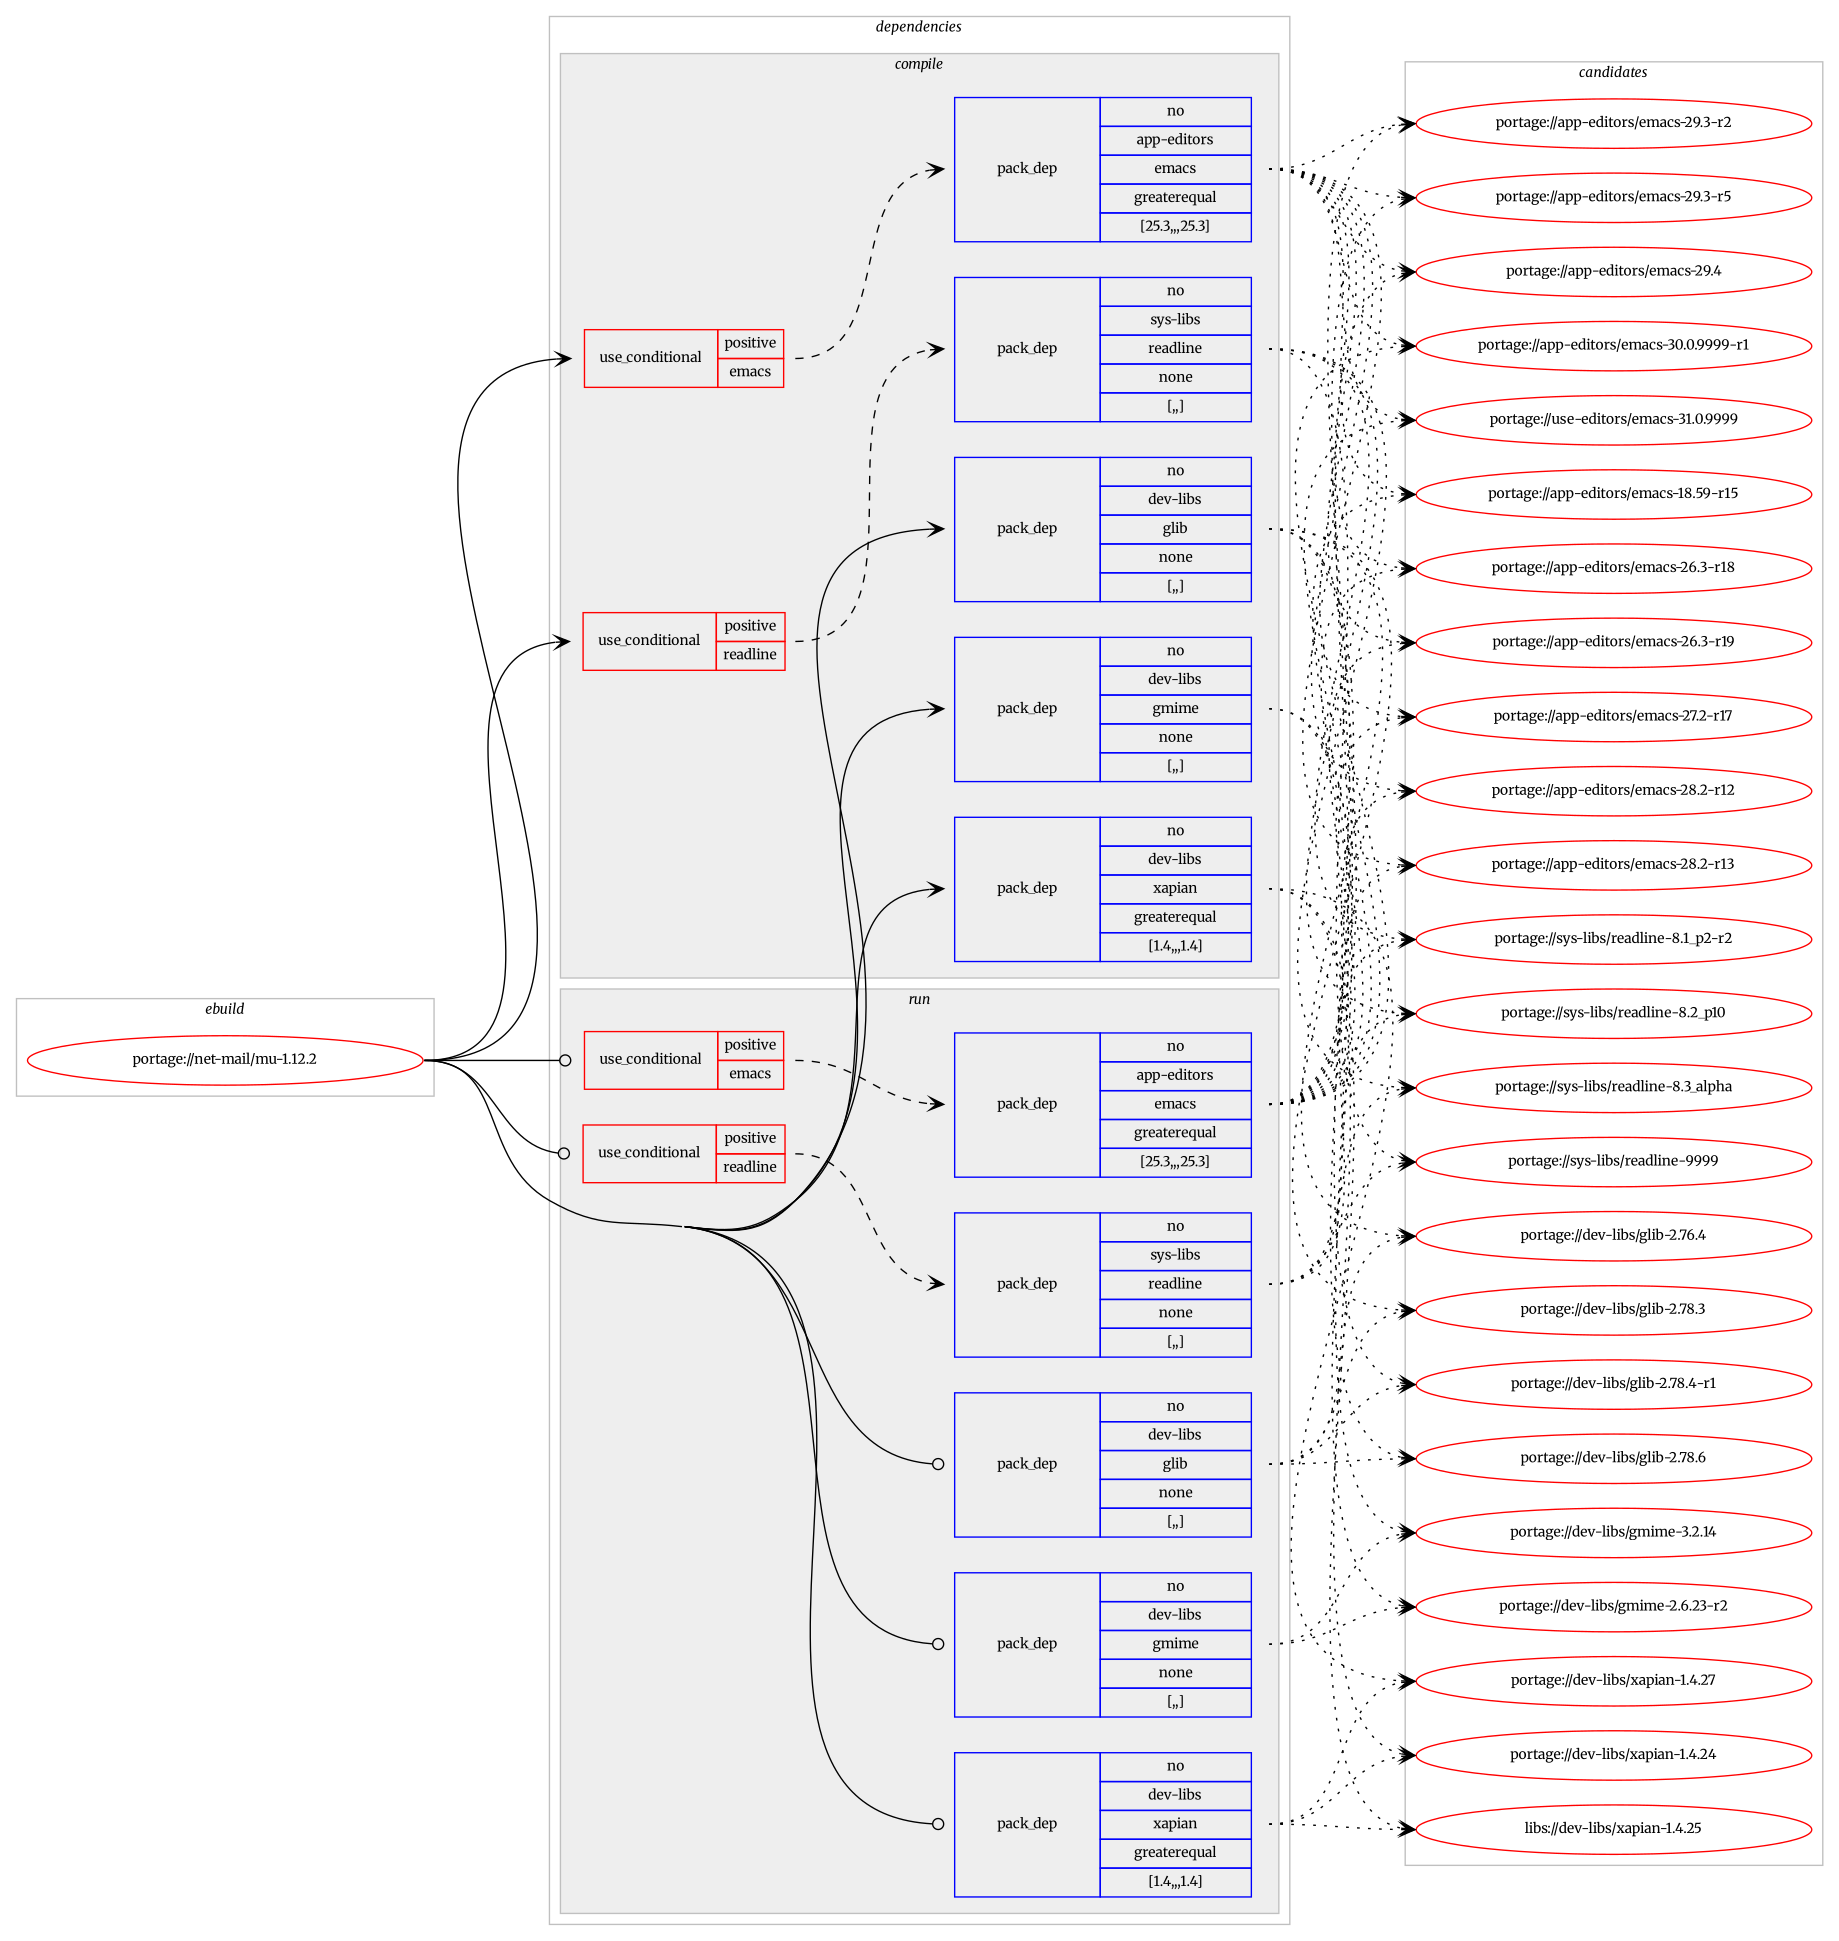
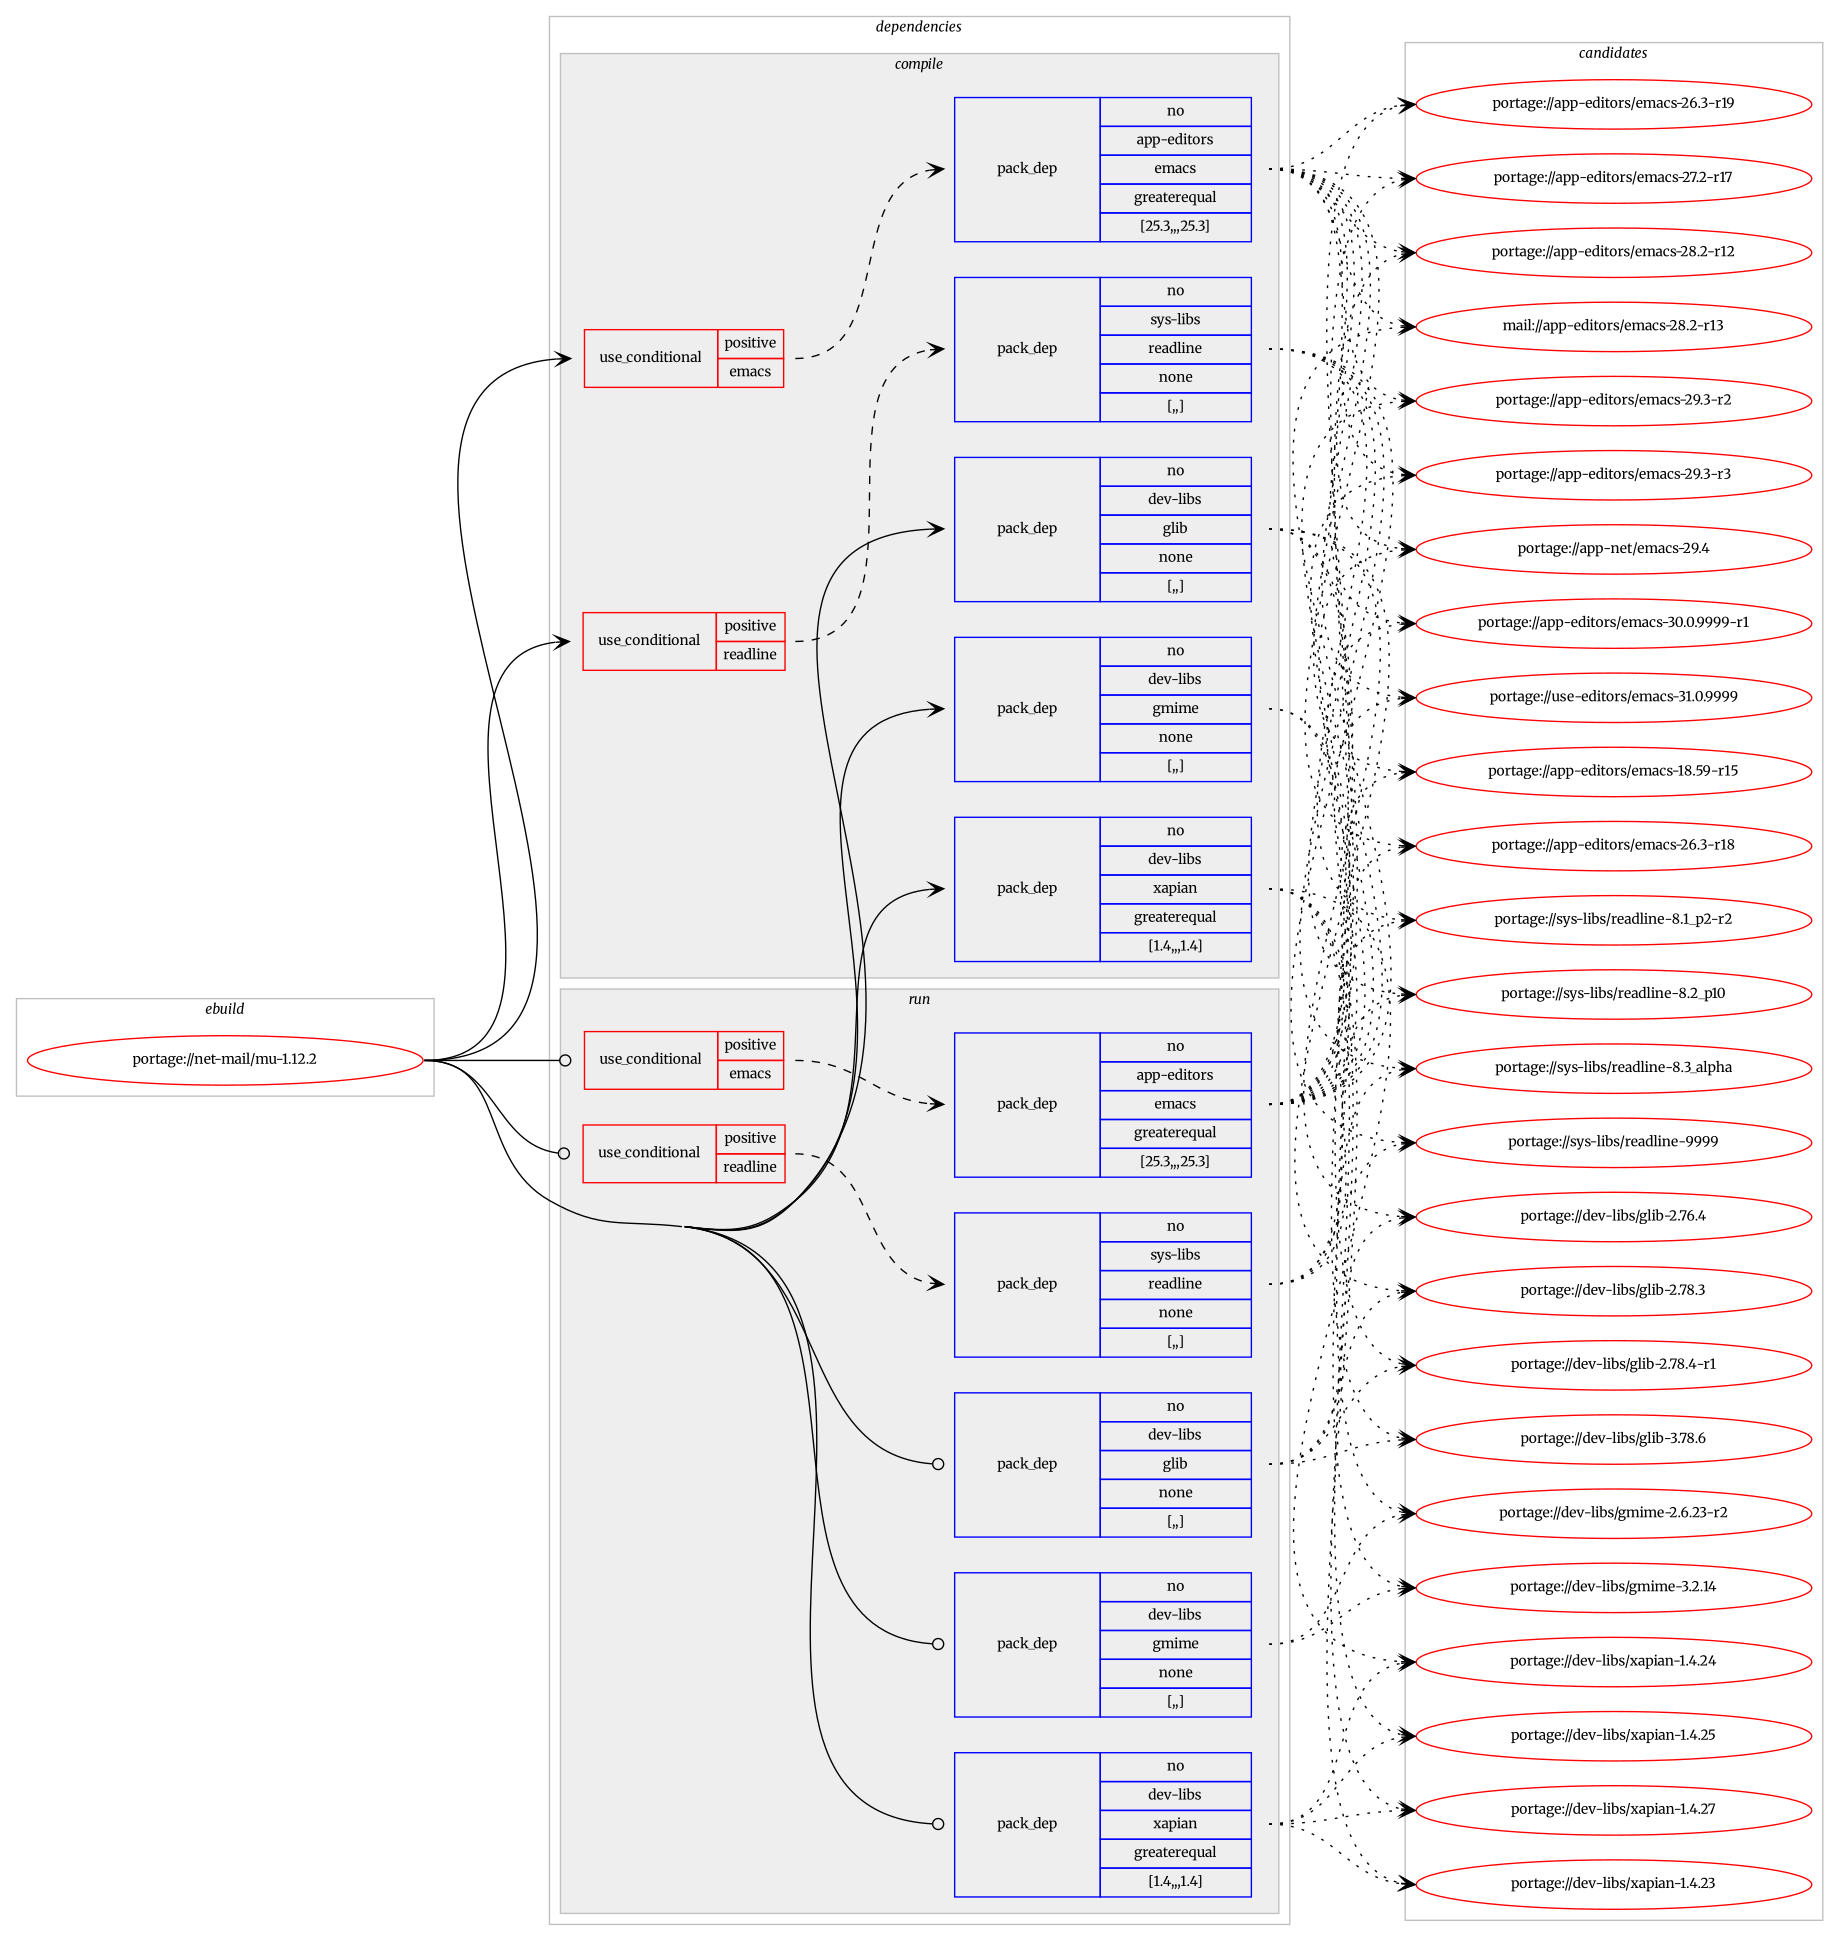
(1614, 198) -> (1614, 475)
(1614, 272) -> (1614, 549)
(1614, 865) -> (1614, 327)
(1614, 1459) -> (1614, 1440)
(1614, 1830) -> (1614, 1736)
none -> (1614, 1885)
